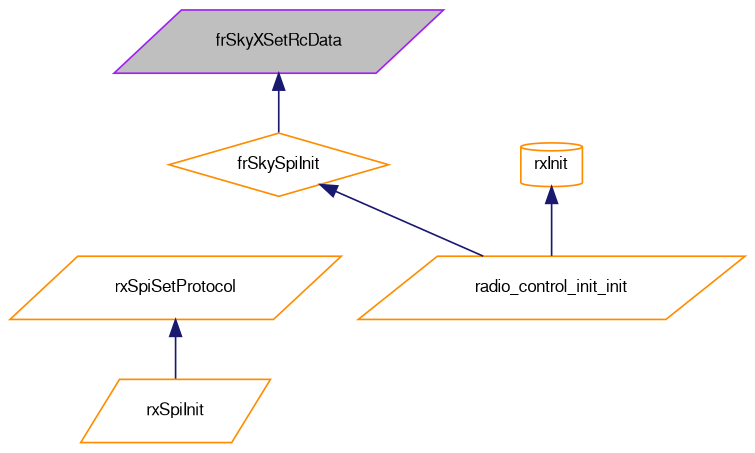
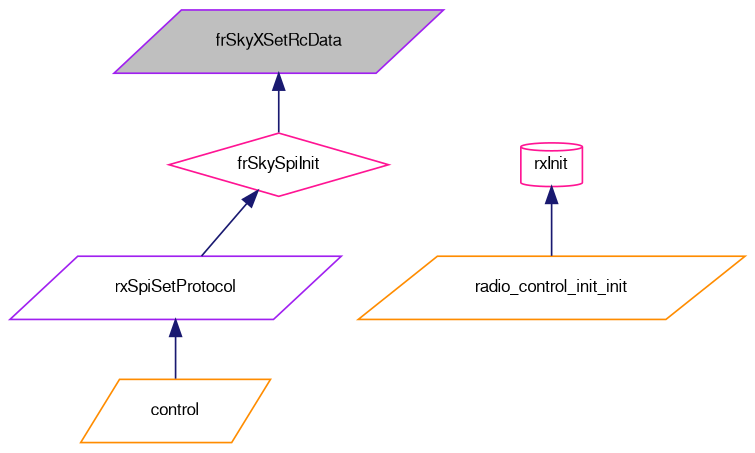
(279, 165) -> (279, 165)
(552, 165) -> (552, 165)
(410, 224) -> (224, 230)
(176, 288) -> (176, 288)
(176, 411) -> (176, 411)
